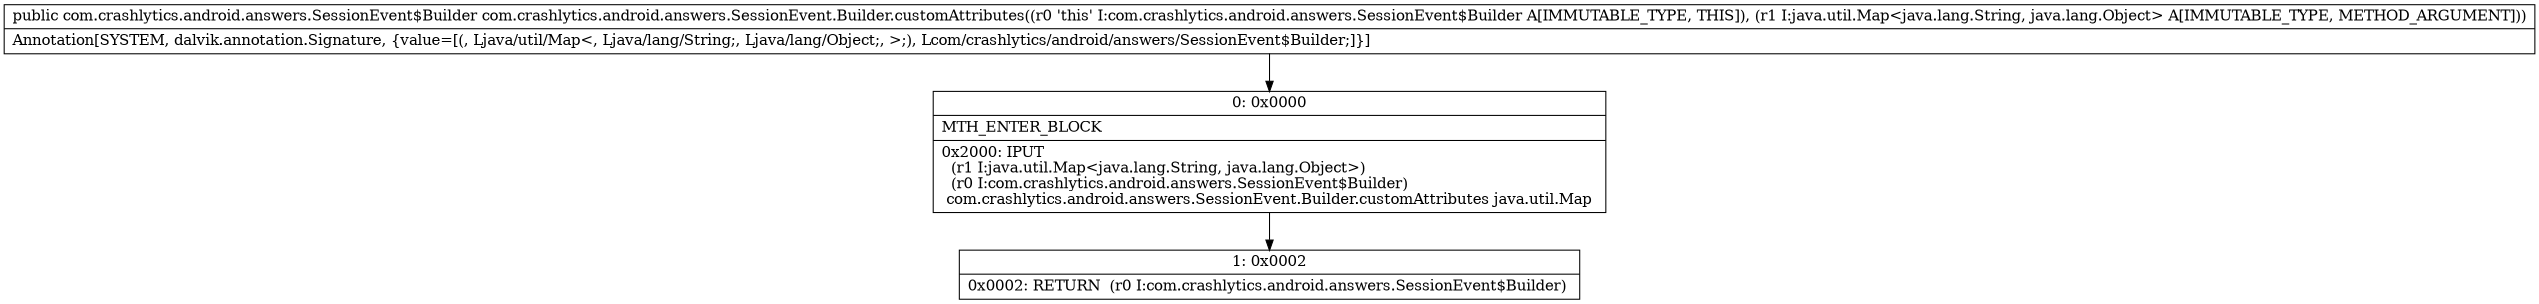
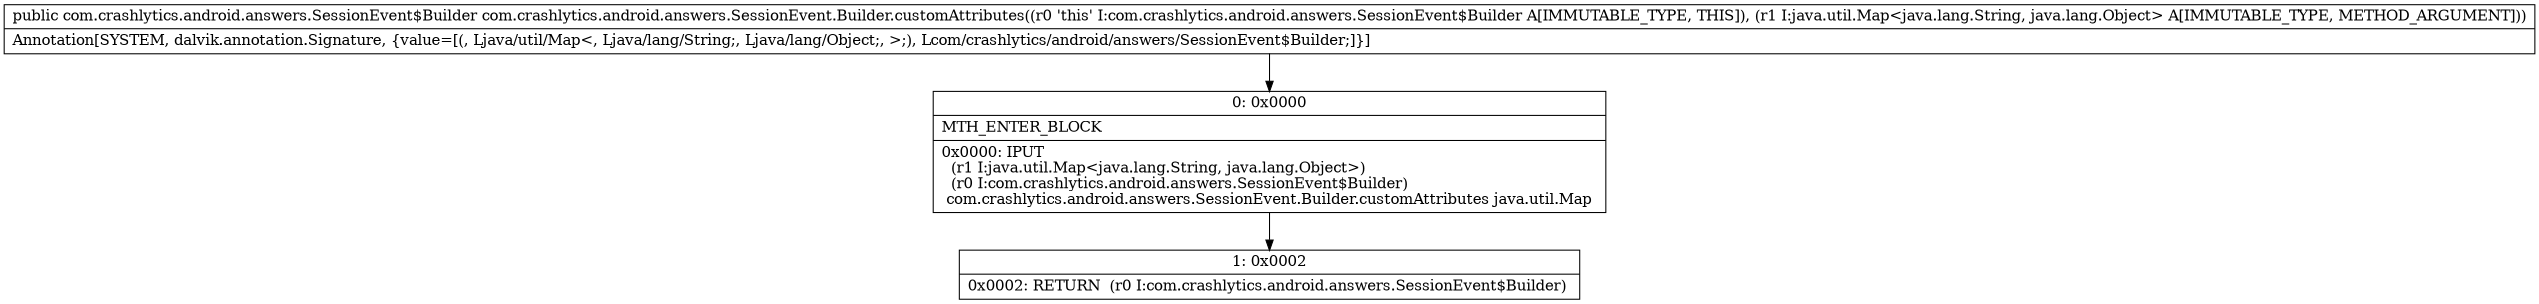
(997, 152) -> (997, 152)
